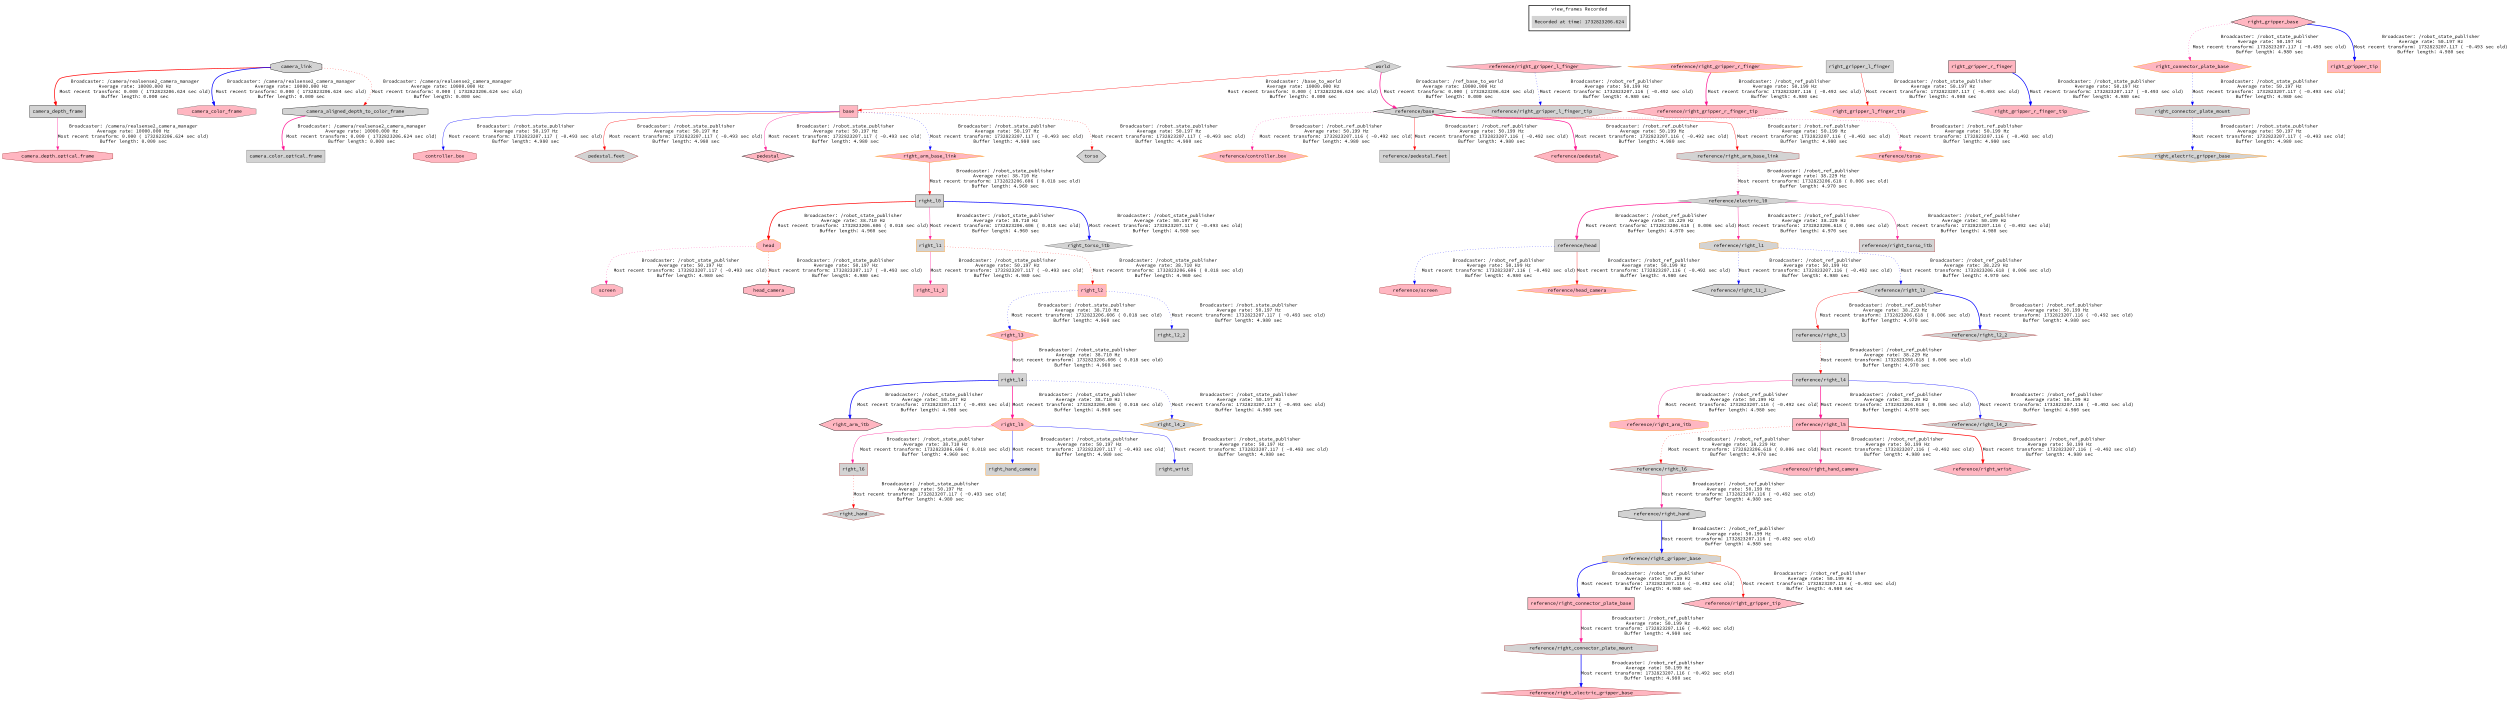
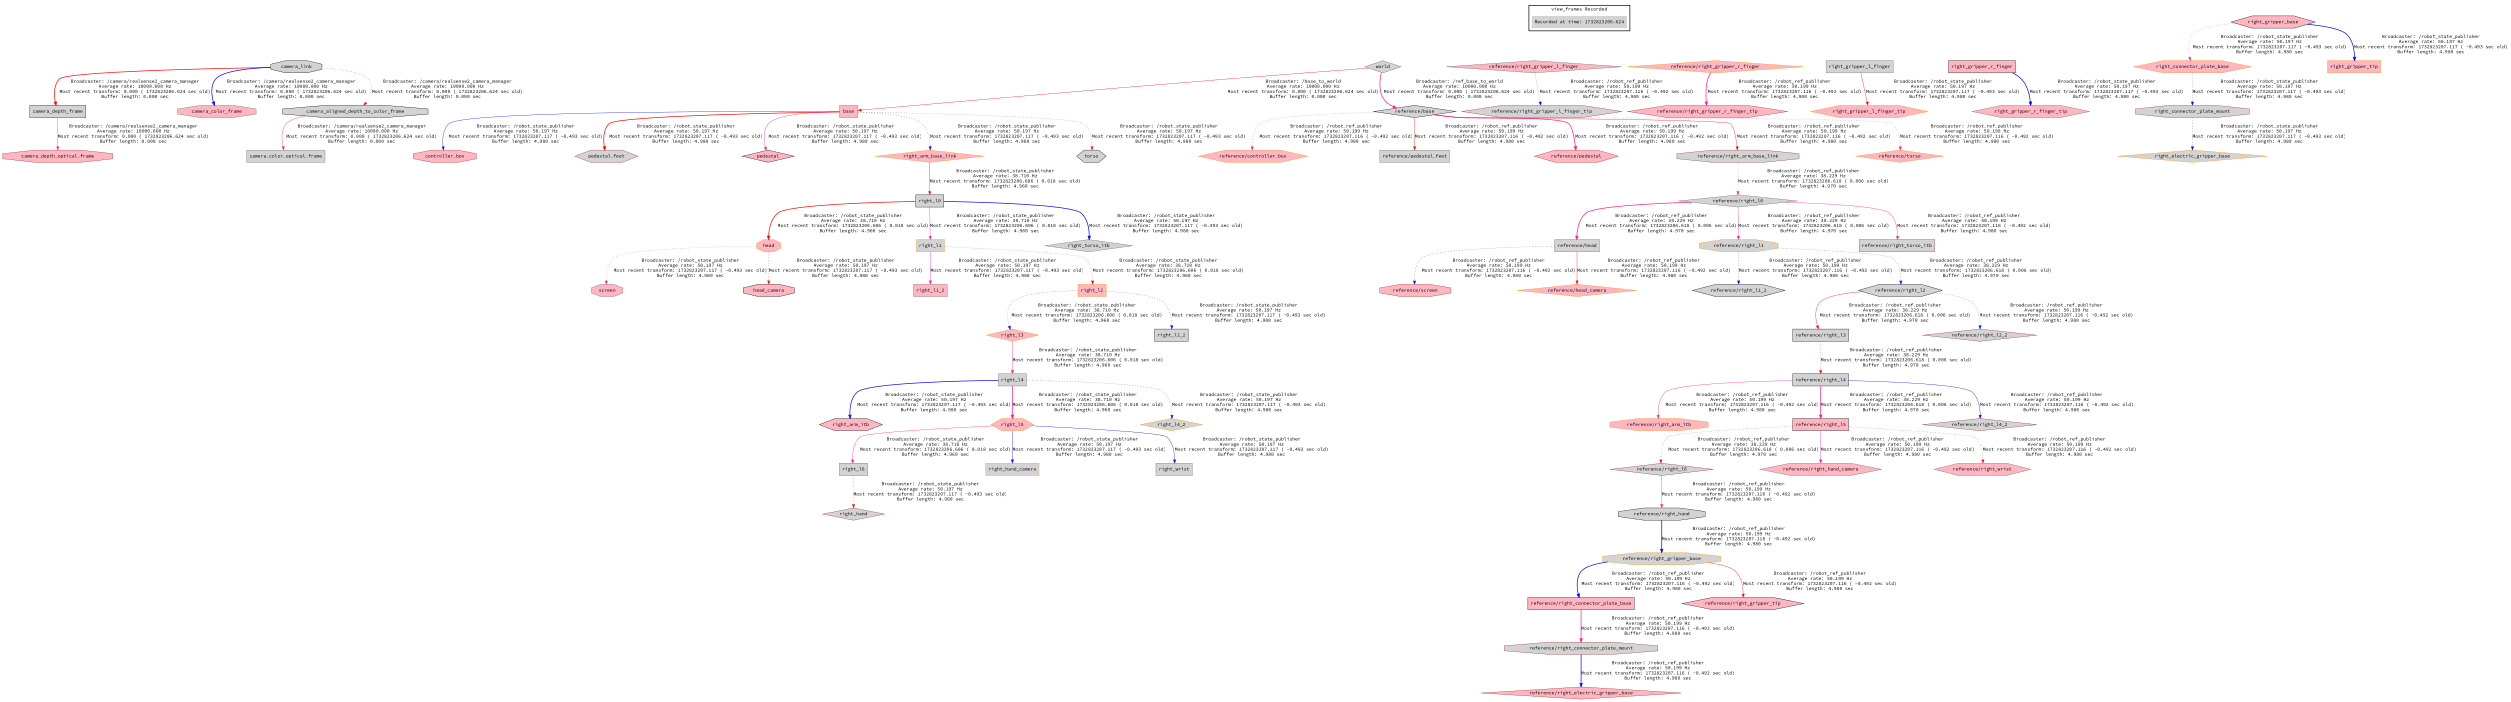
(712, 115) -> (712, 115)
(285, 125) -> (285, 125)
(1738, 201) -> (1738, 201)
(1966, 299) -> (1966, 299)
(1924, 432) -> (1924, 432)
